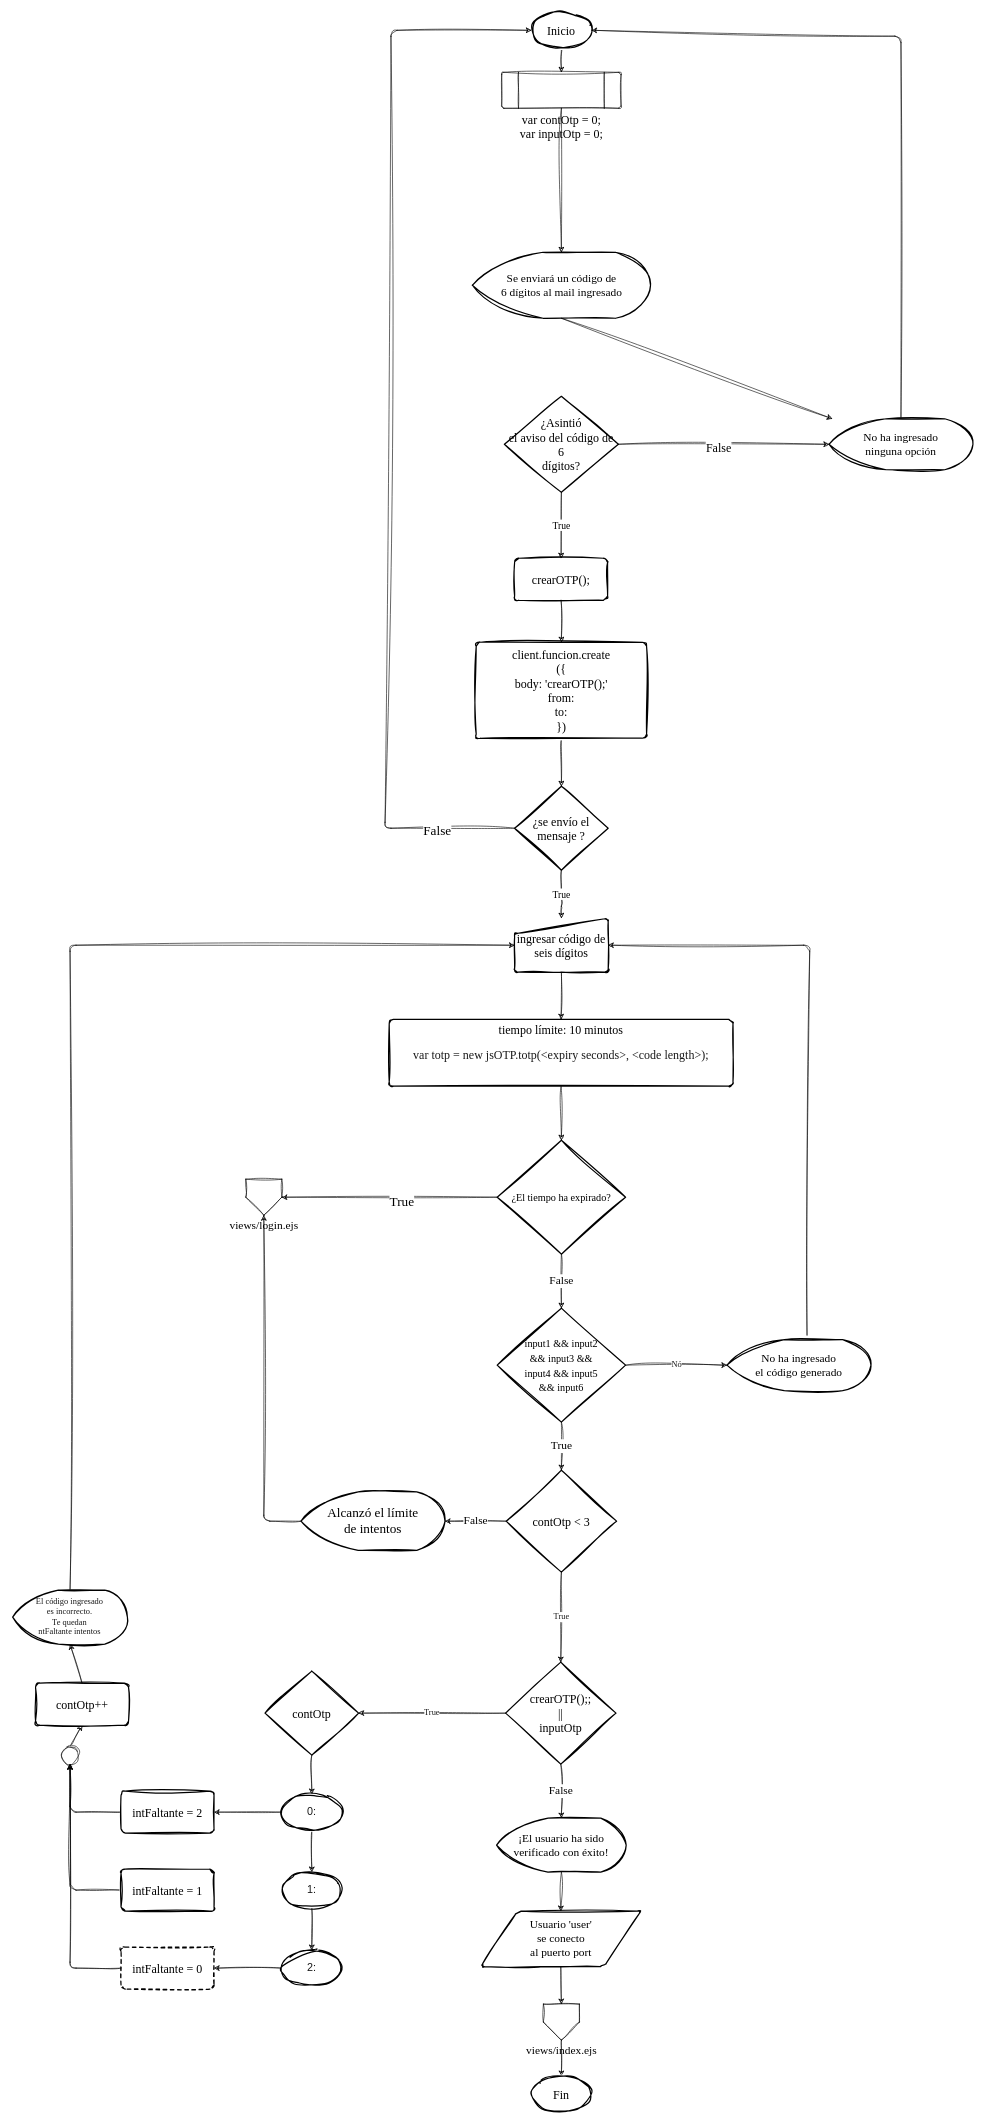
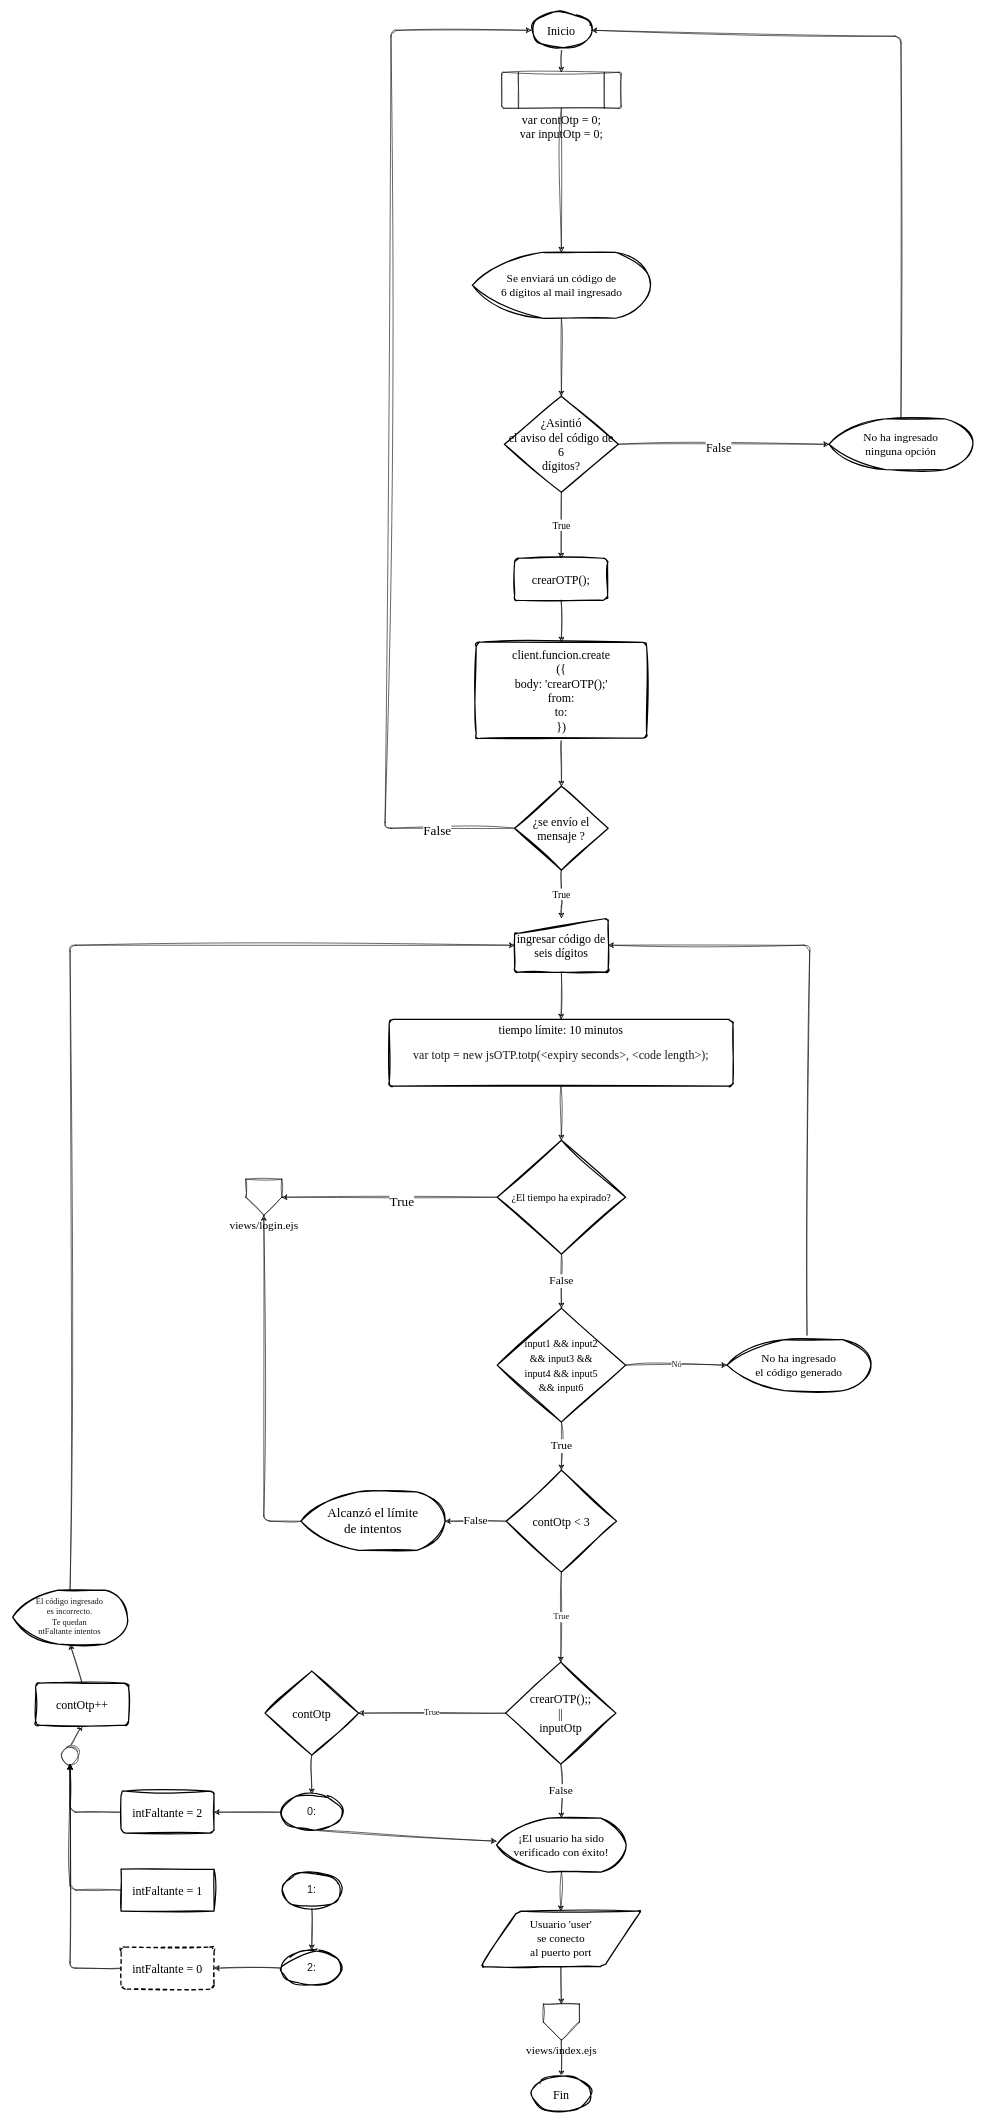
(696, 368) -> (561, 375)
(312, 1850) -> (407, 1836)
(167, 1890) -> (167, 1890)
